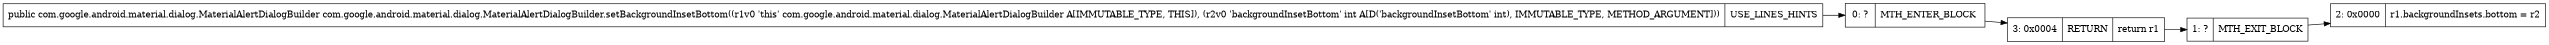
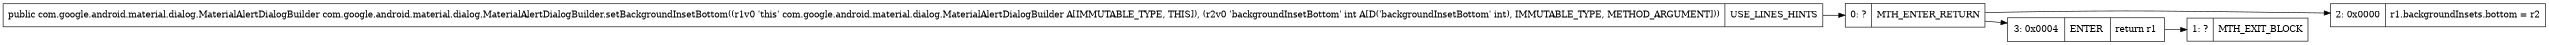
(1928, 15) -> (1928, 15)
(2316, 24) -> (2155, 11)
(2088, 29) -> (2086, 29)
